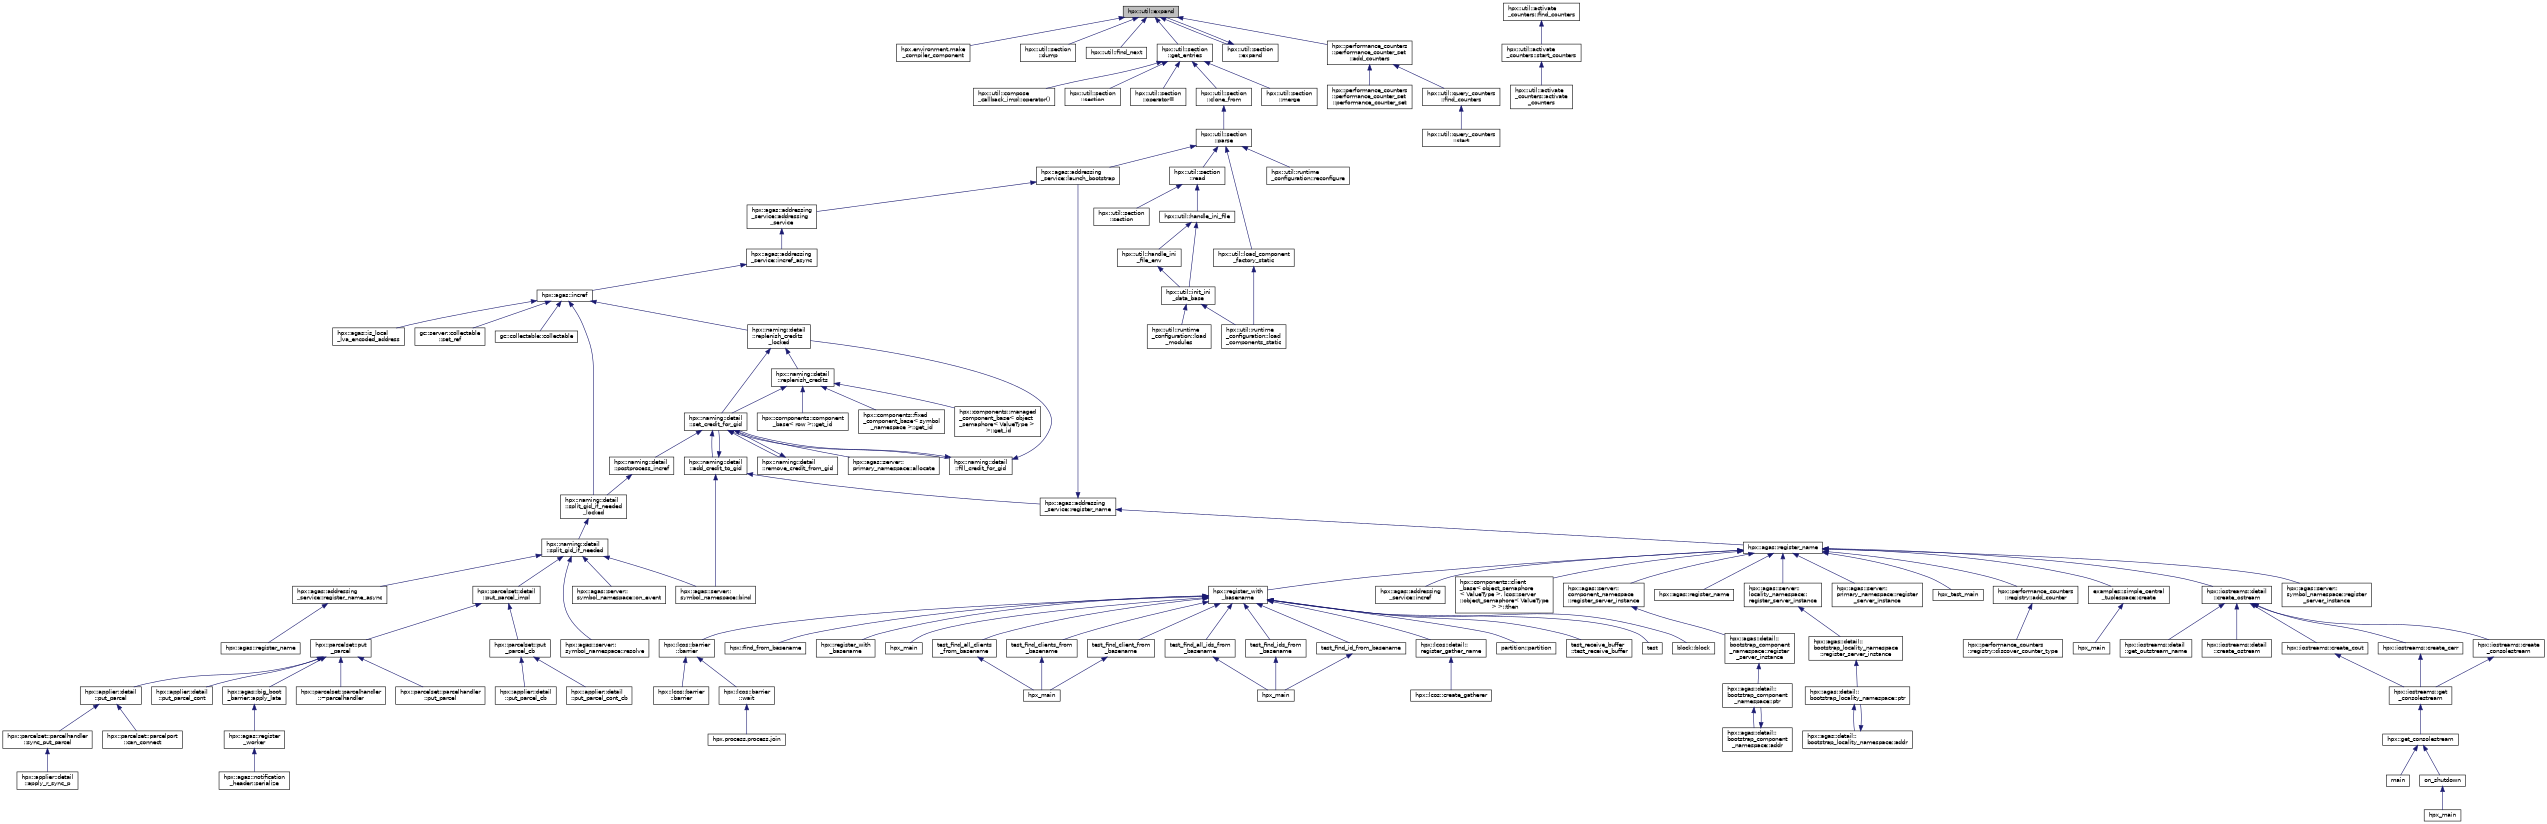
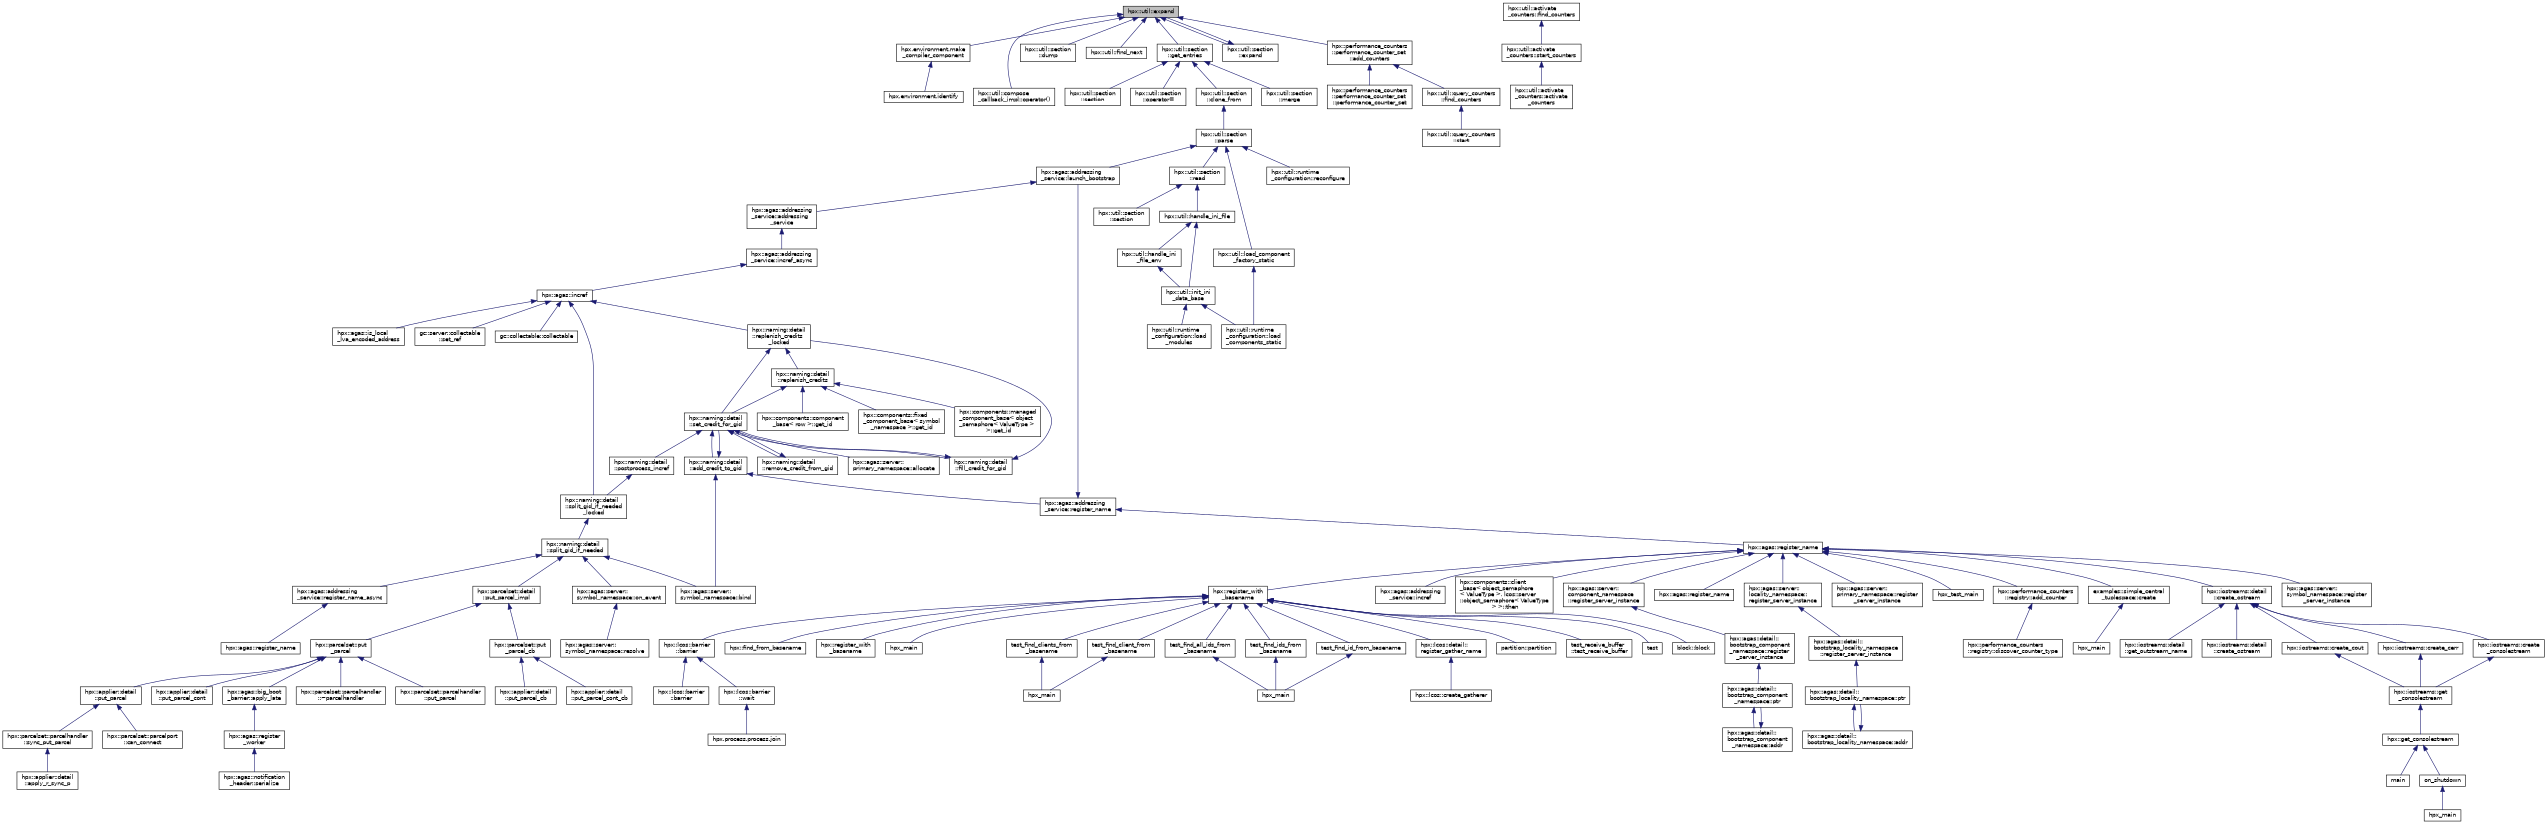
(1102, 76) -> (1040, 28)
none -> (924, 97)
(565, 606) -> (611, 624)
(964, 648) -> none
